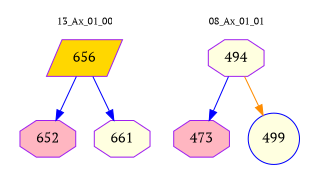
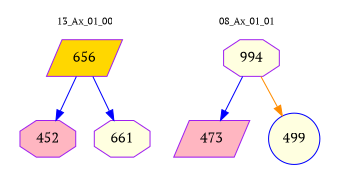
(236, 58) -> (251, 58)
(48, 139) -> (48, 139)
(202, 139) -> (212, 139)
